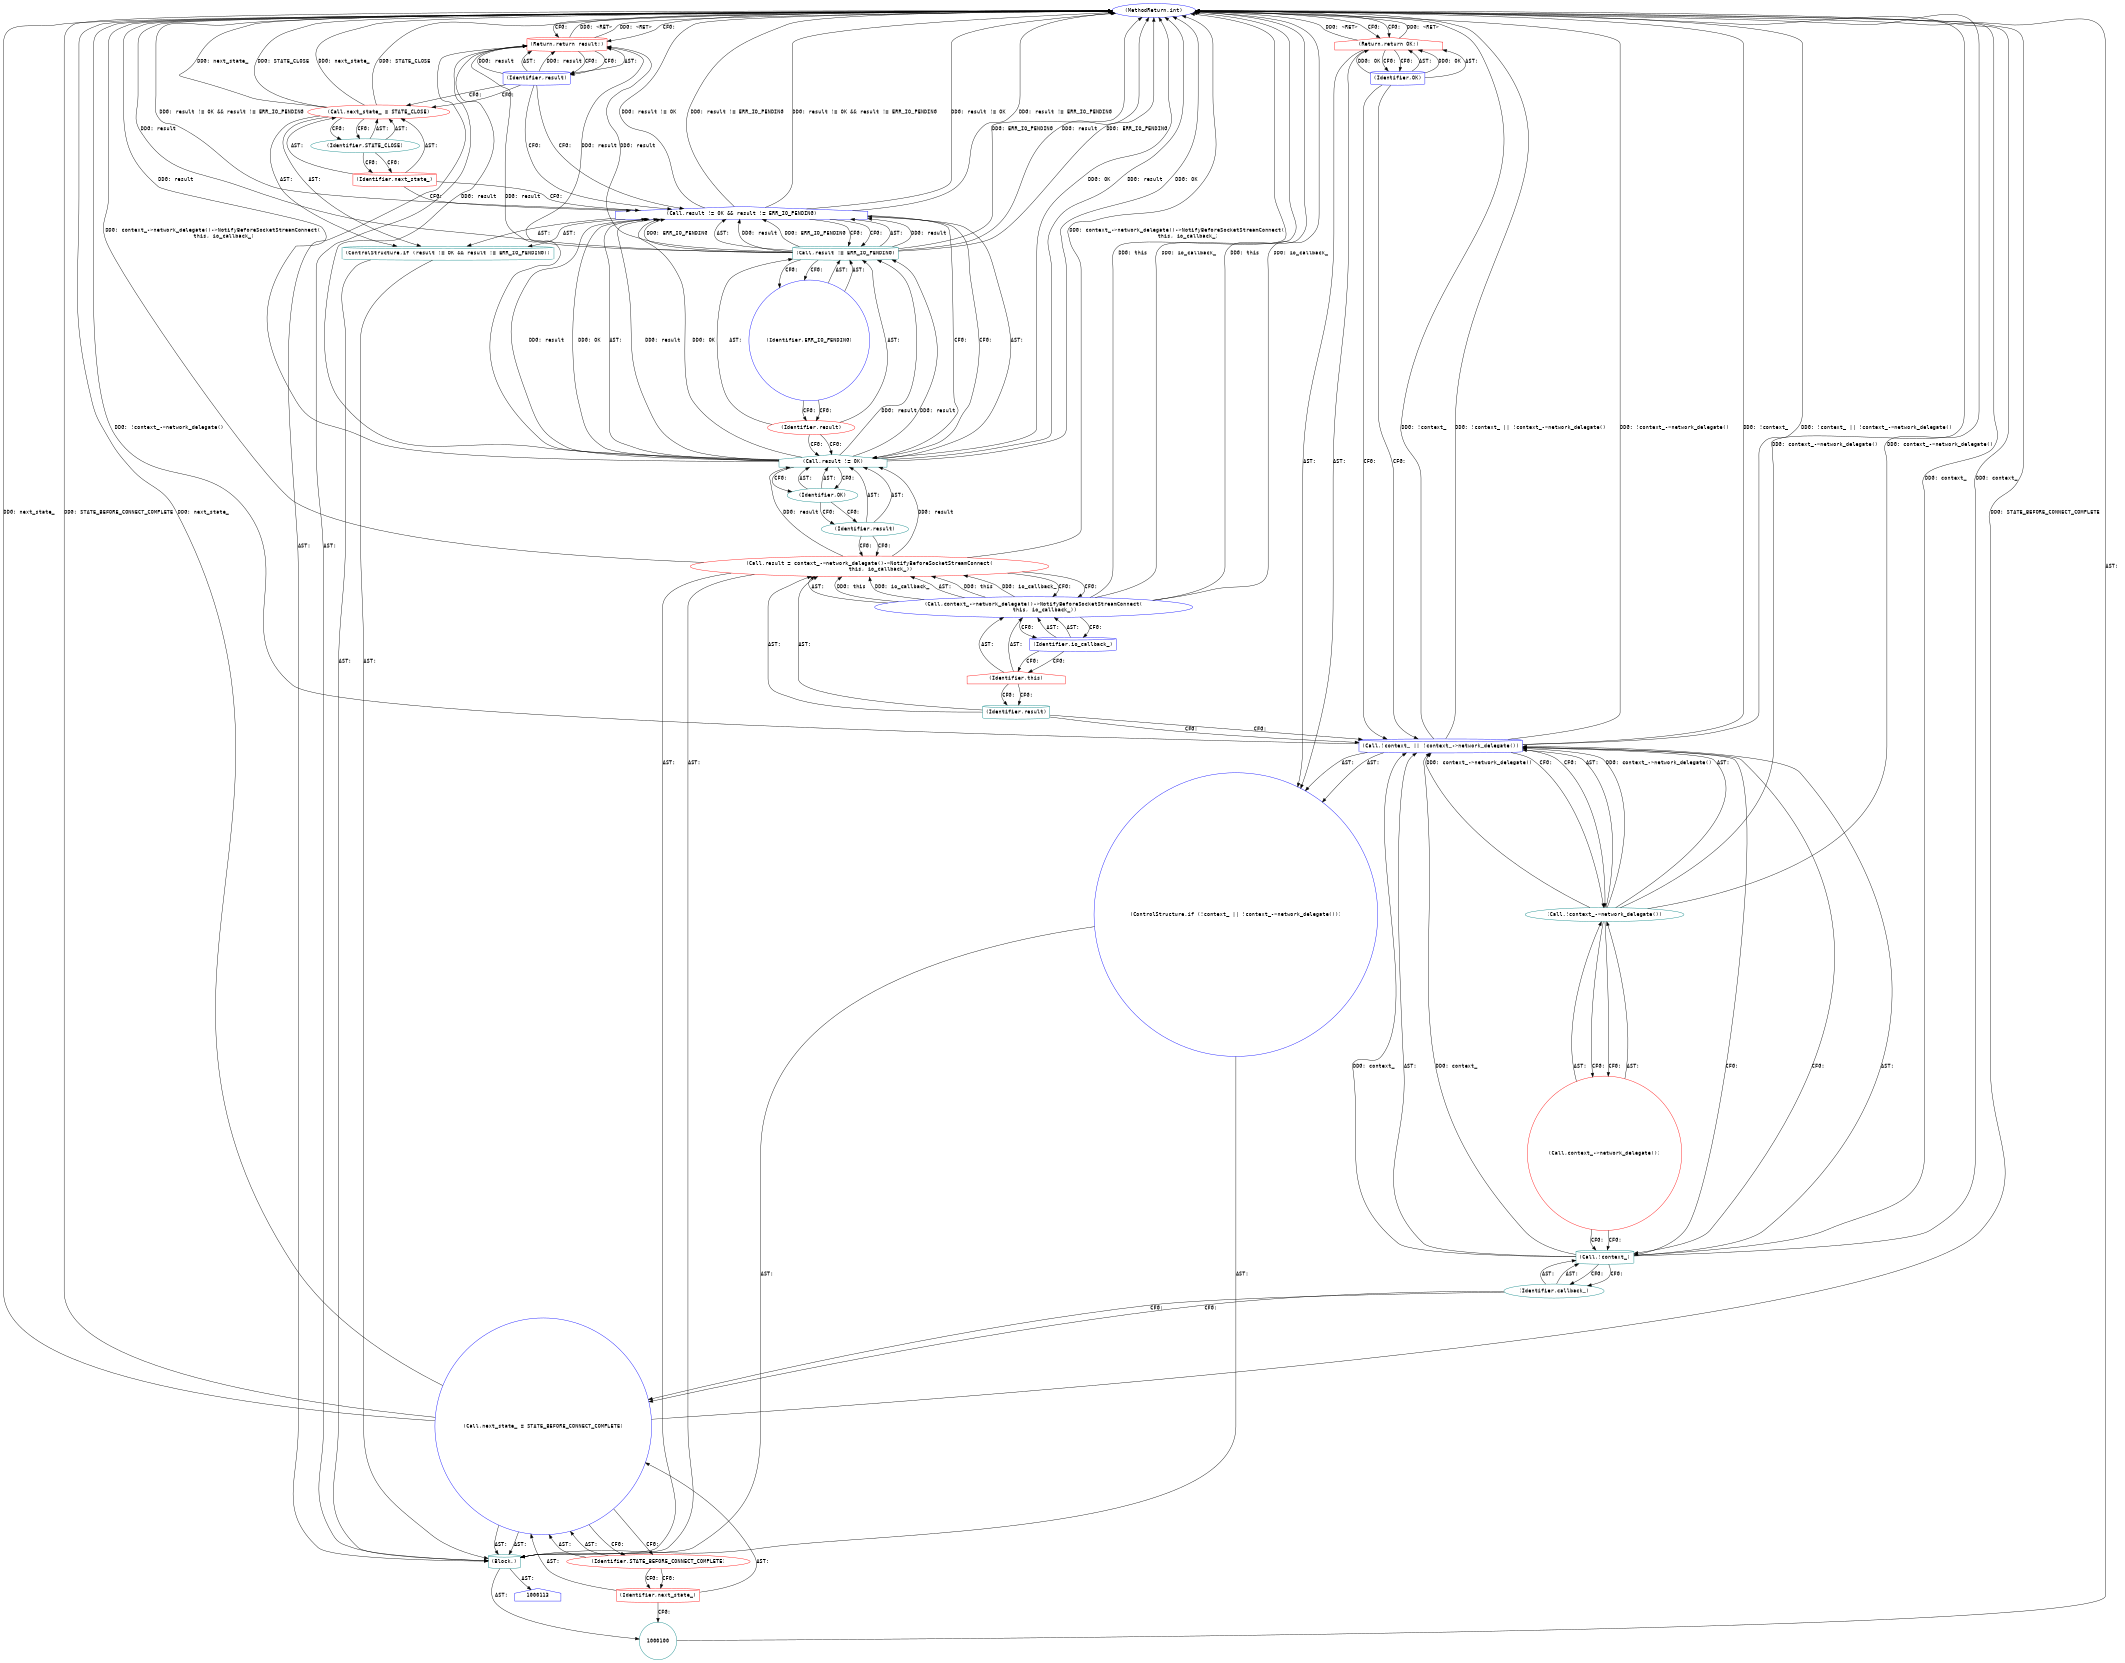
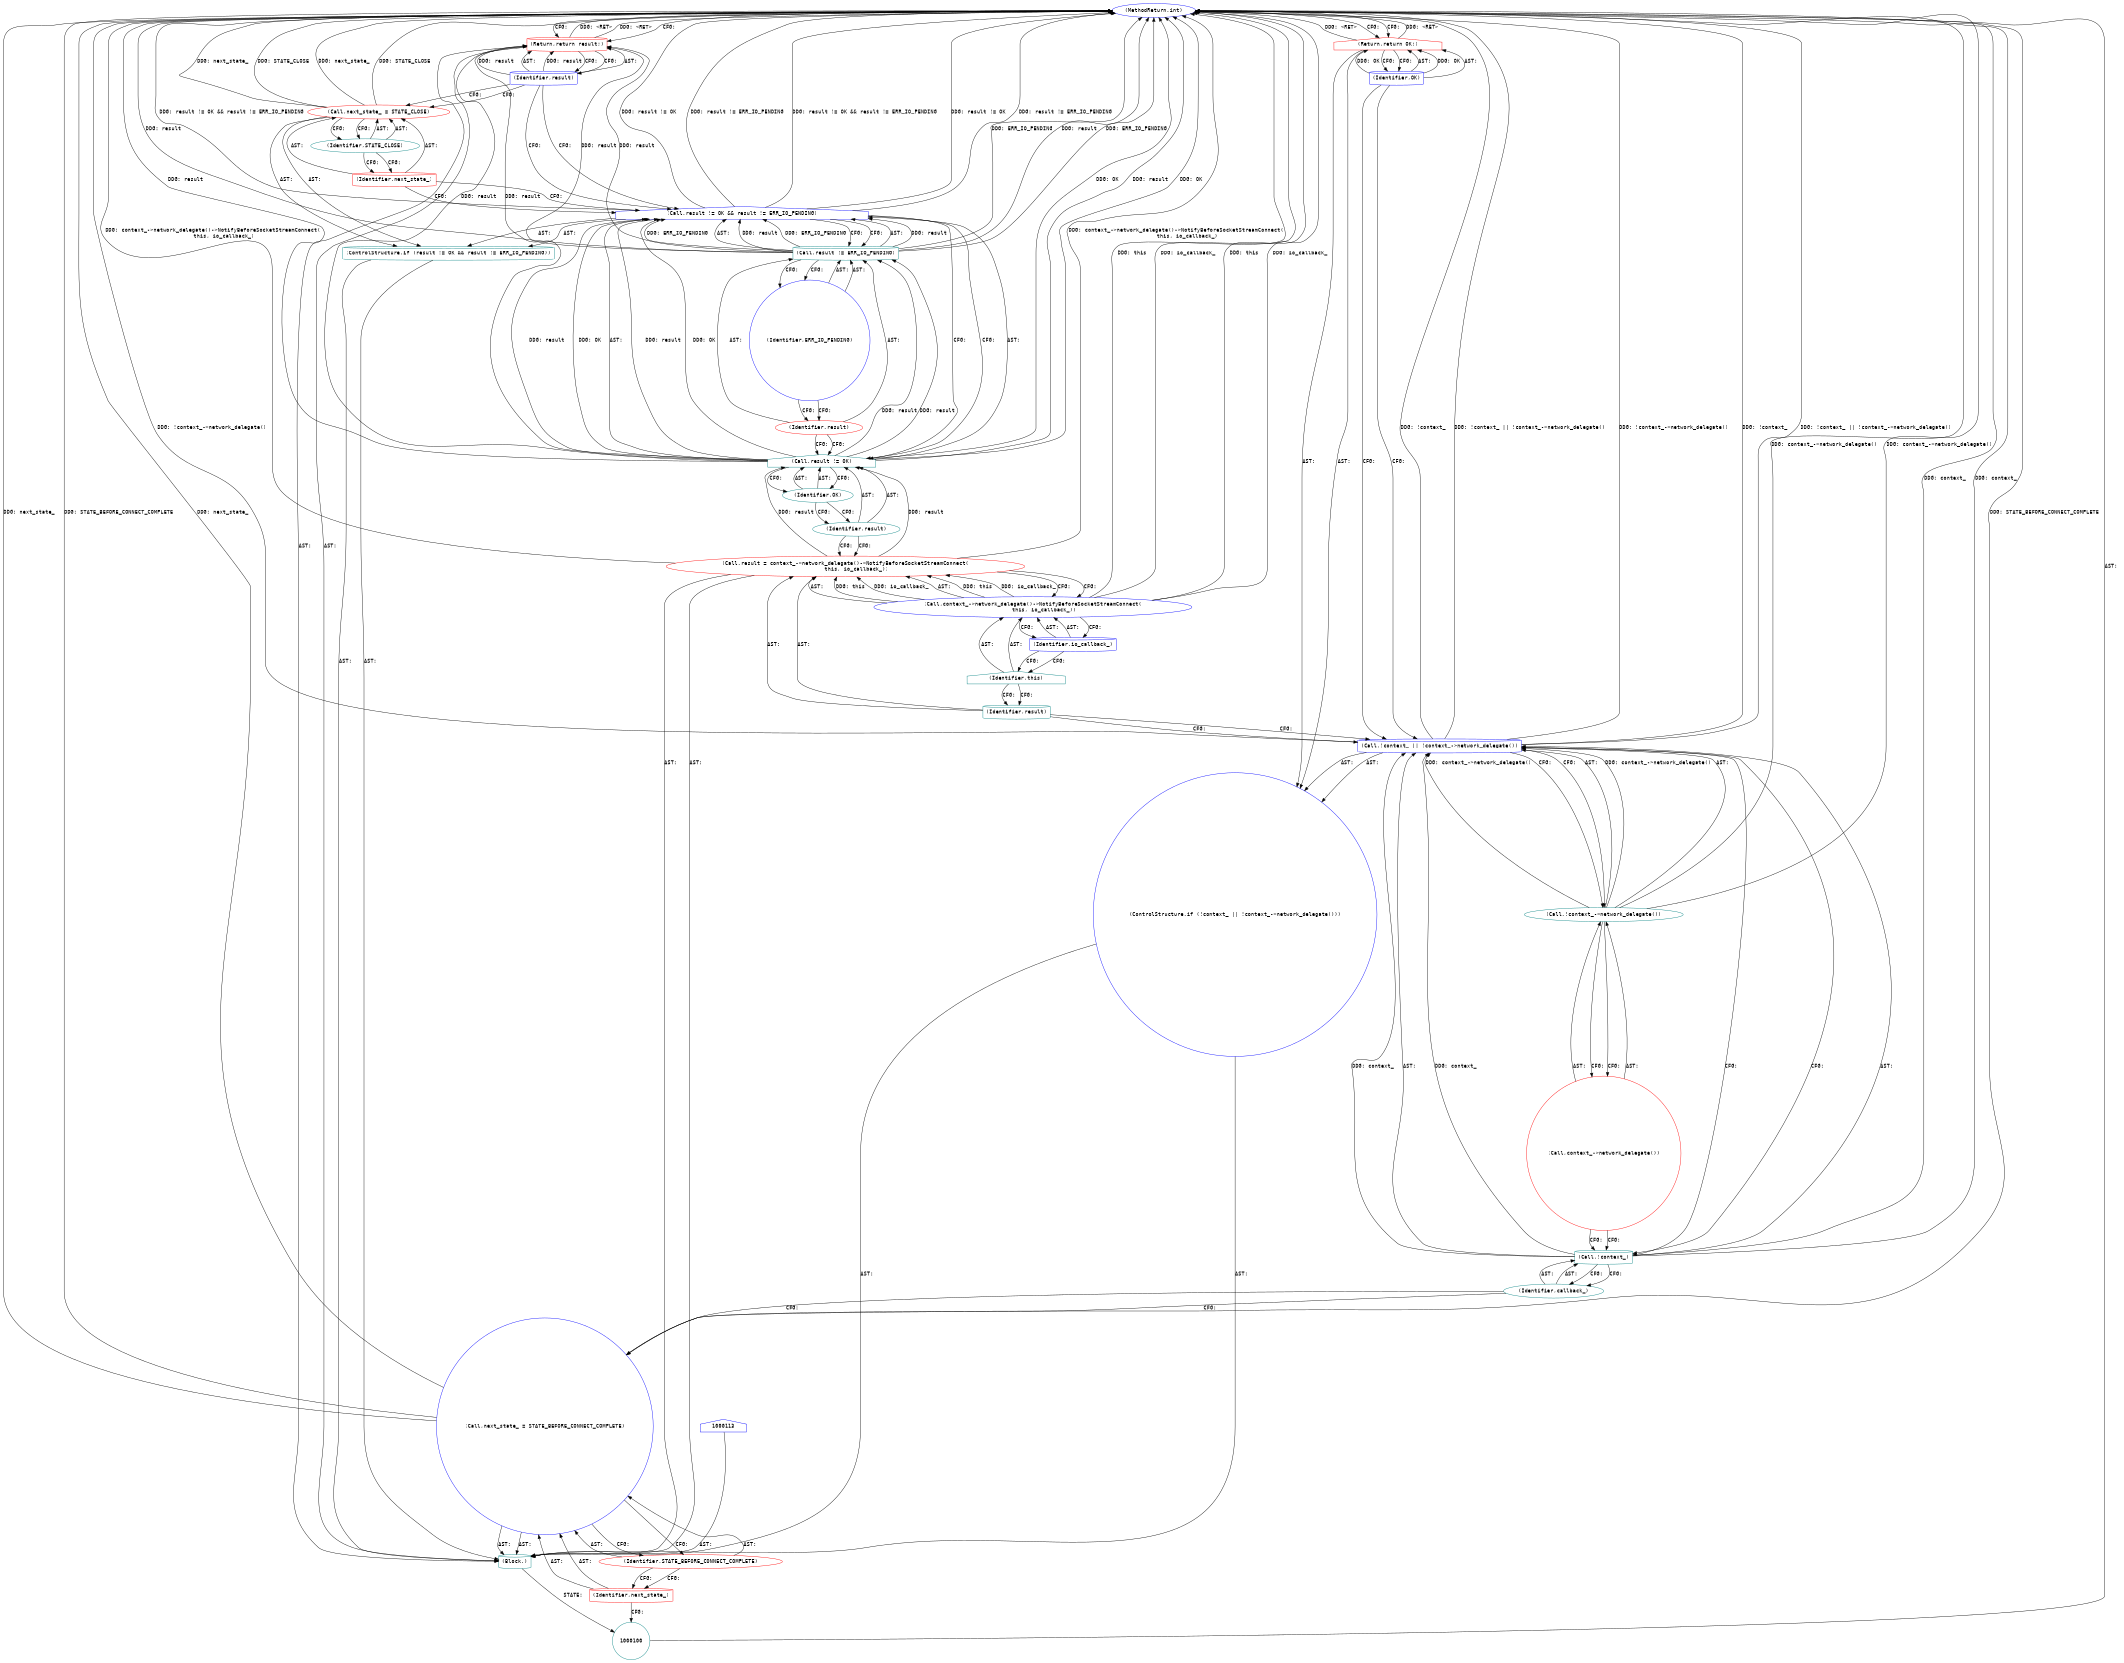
(1016, 678) -> (1016, 678)
(518, 1578) -> (691, 1549)
(503, 1595) -> (575, 1595)
